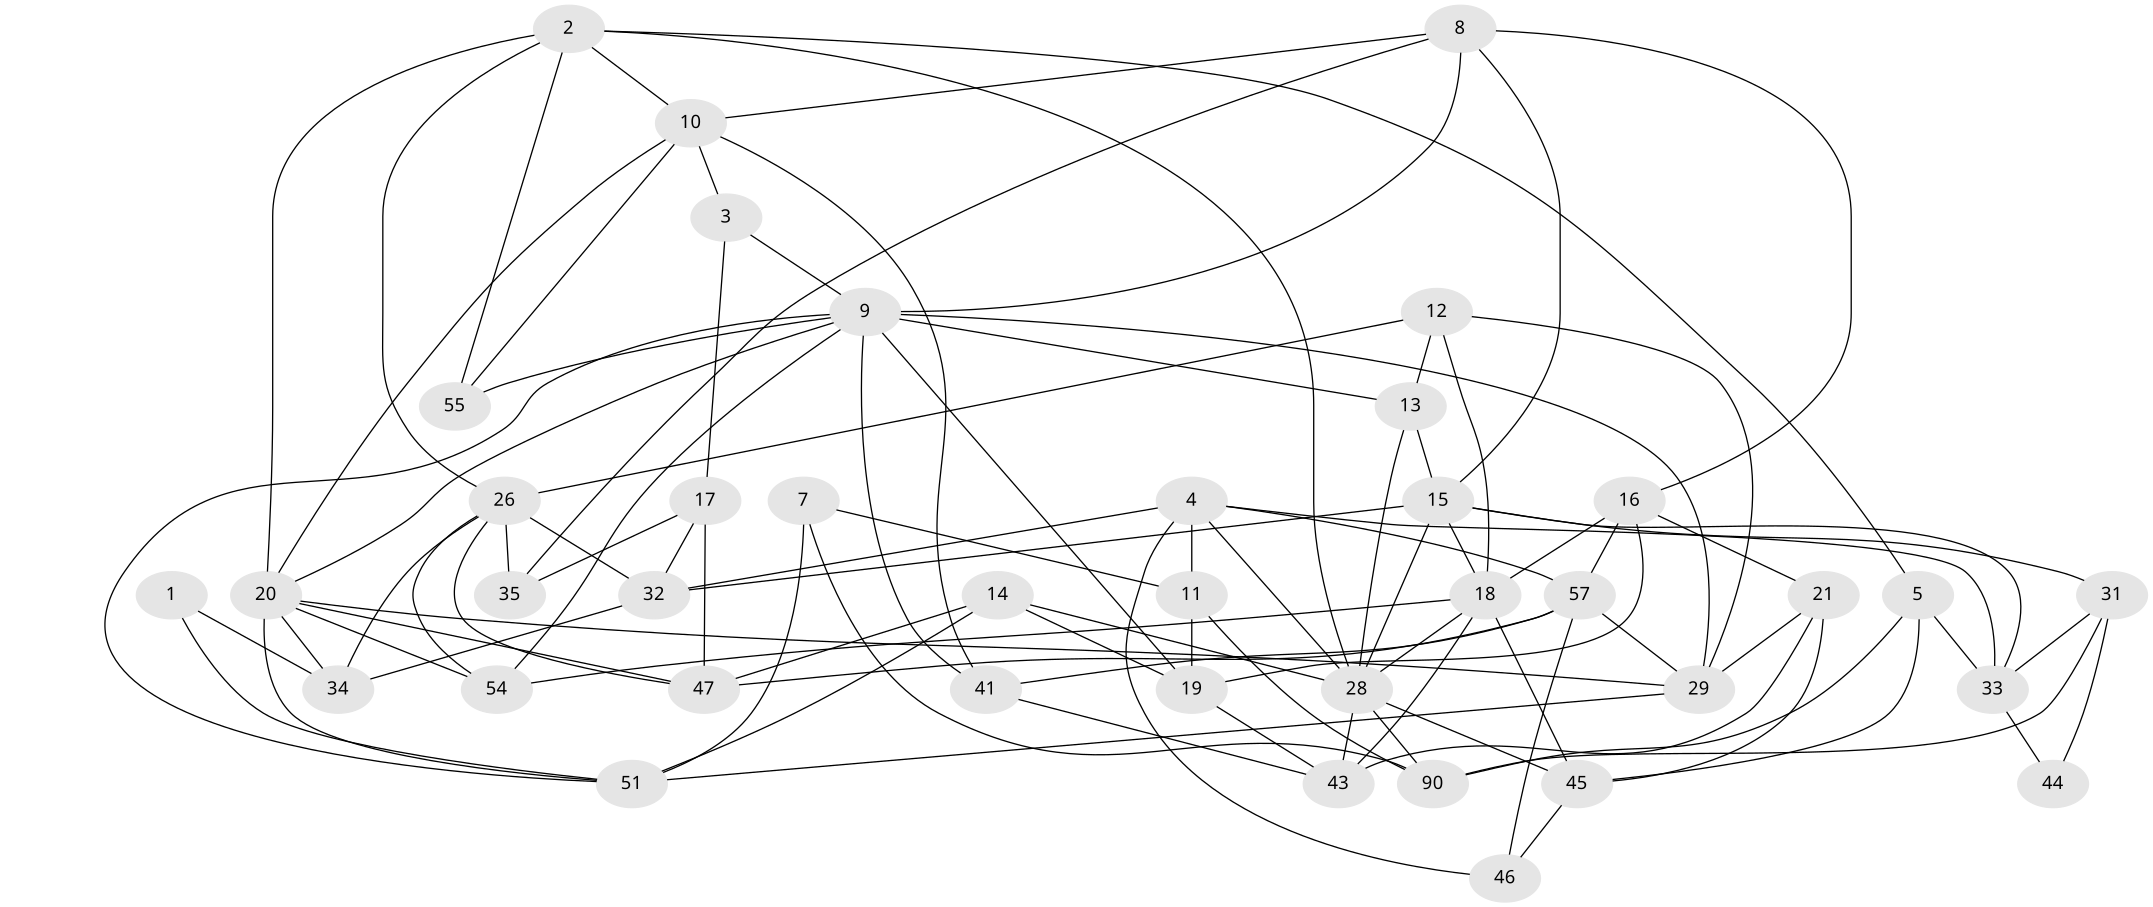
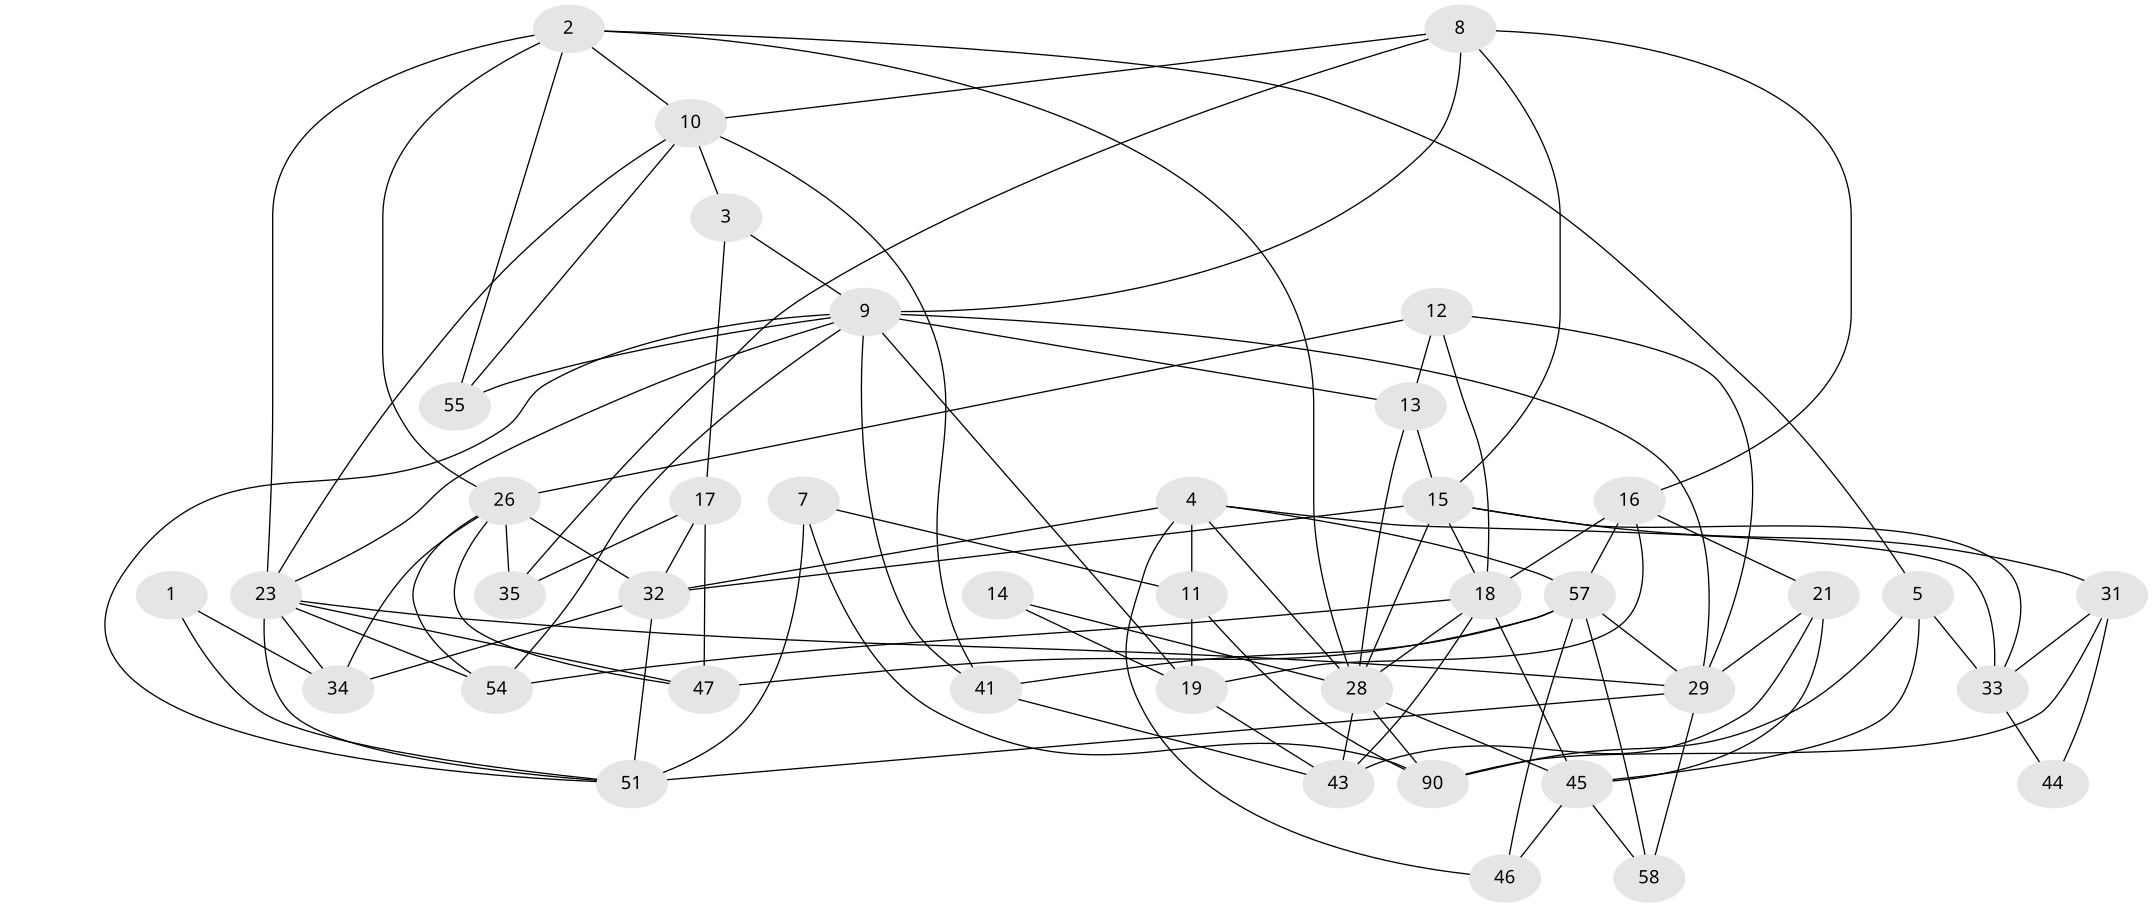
(266, 595) -> (266, 595)
(874, 635) -> none
(821, 700) -> (643, 690)
none -> (1649, 878)
